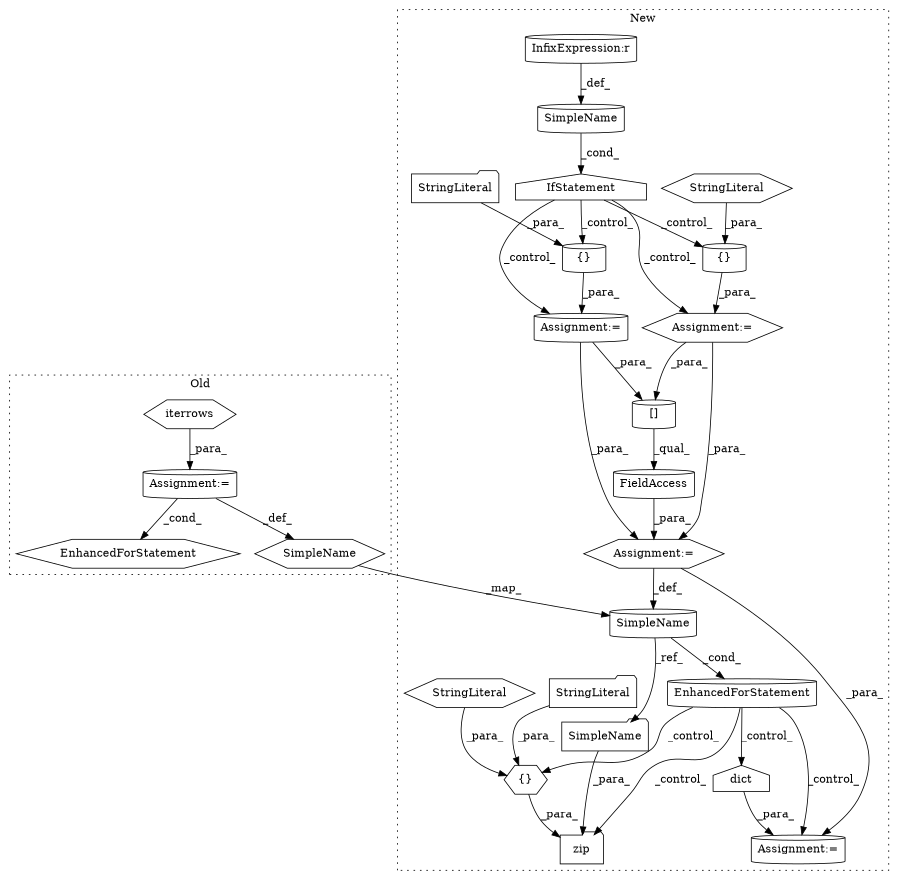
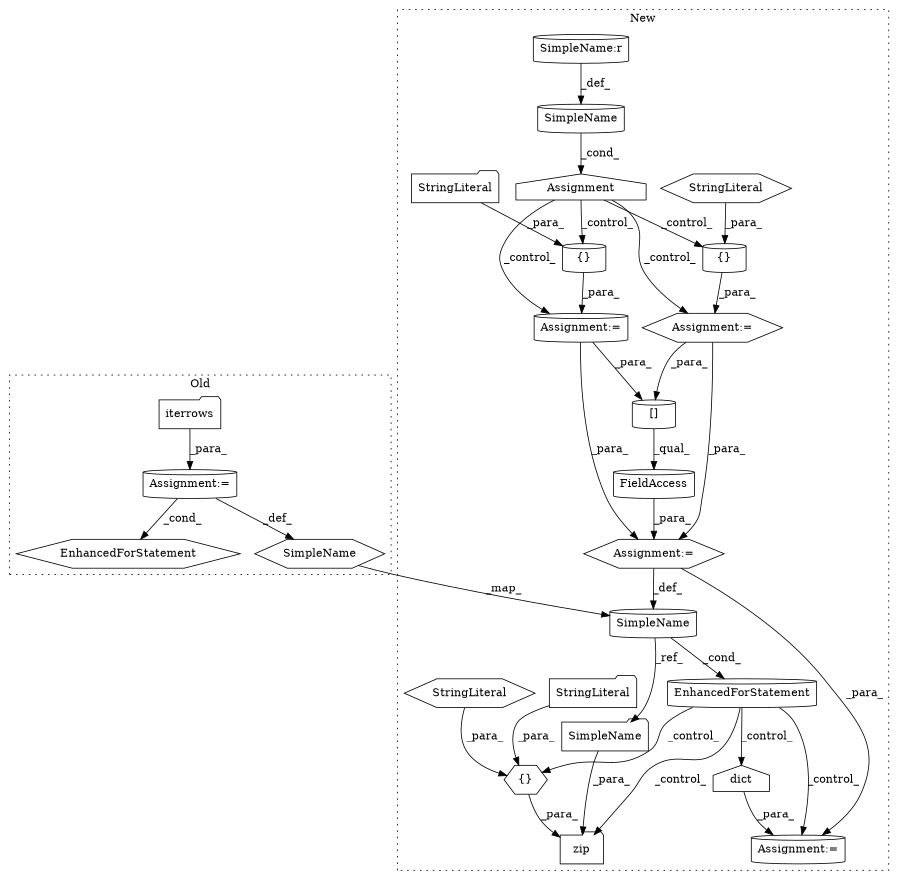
(581, 49) -> (581, 49)
(581, 188) -> (581, 188)
(190, 414) -> (190, 414)
